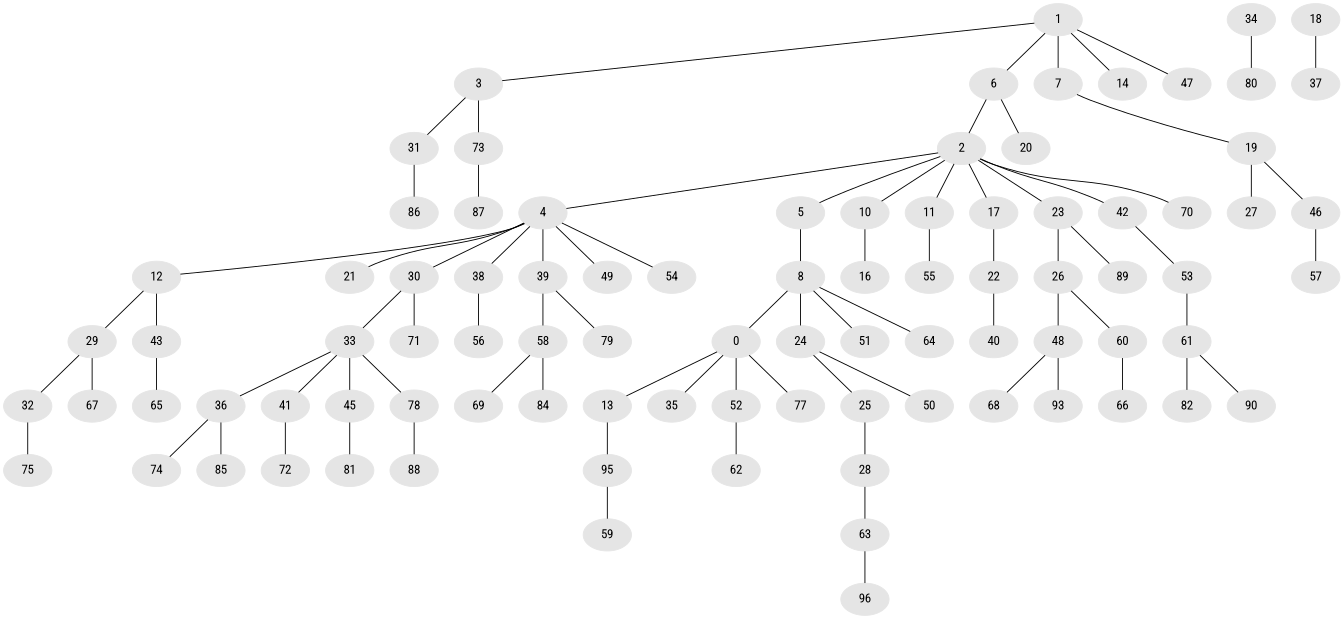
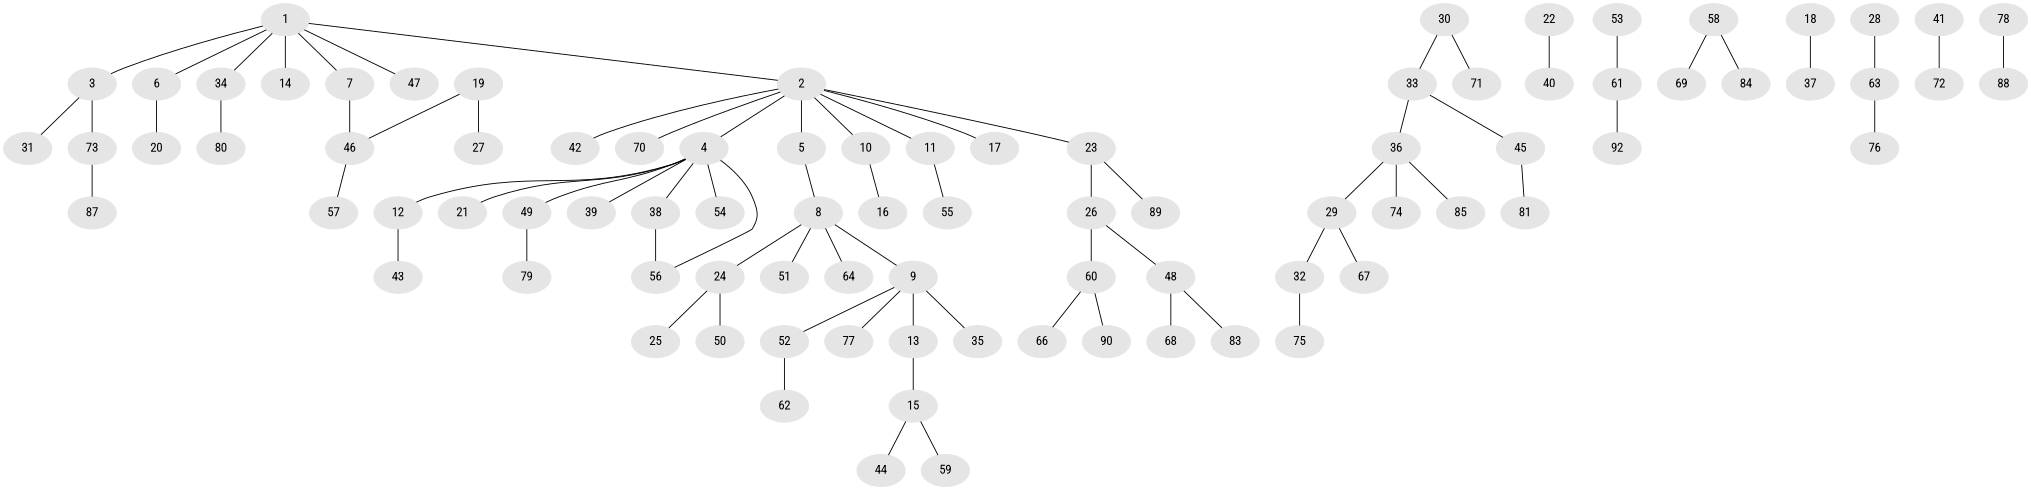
none -> (253, 52)
(978, 116) -> (543, 52)
(1152, 121) -> (350, 116)
(414, 213) -> none
(479, 245) -> (751, 230)
(994, 245) -> none
(1155, 245) -> none
(124, 309) -> (1364, 181)
(575, 309) -> (527, 245)
(543, 310) -> none
(736, 342) -> (913, 277)
(318, 374) -> none
(382, 374) -> none
(1219, 374) -> (1099, 309)
(157, 406) -> none
(1058, 406) -> (1235, 342)
(1187, 406) -> (1617, 148)
(865, 438) -> none
(607, 470) -> (913, 406)
none -> (881, 470)
(865, 599) -> (1875, 148)
